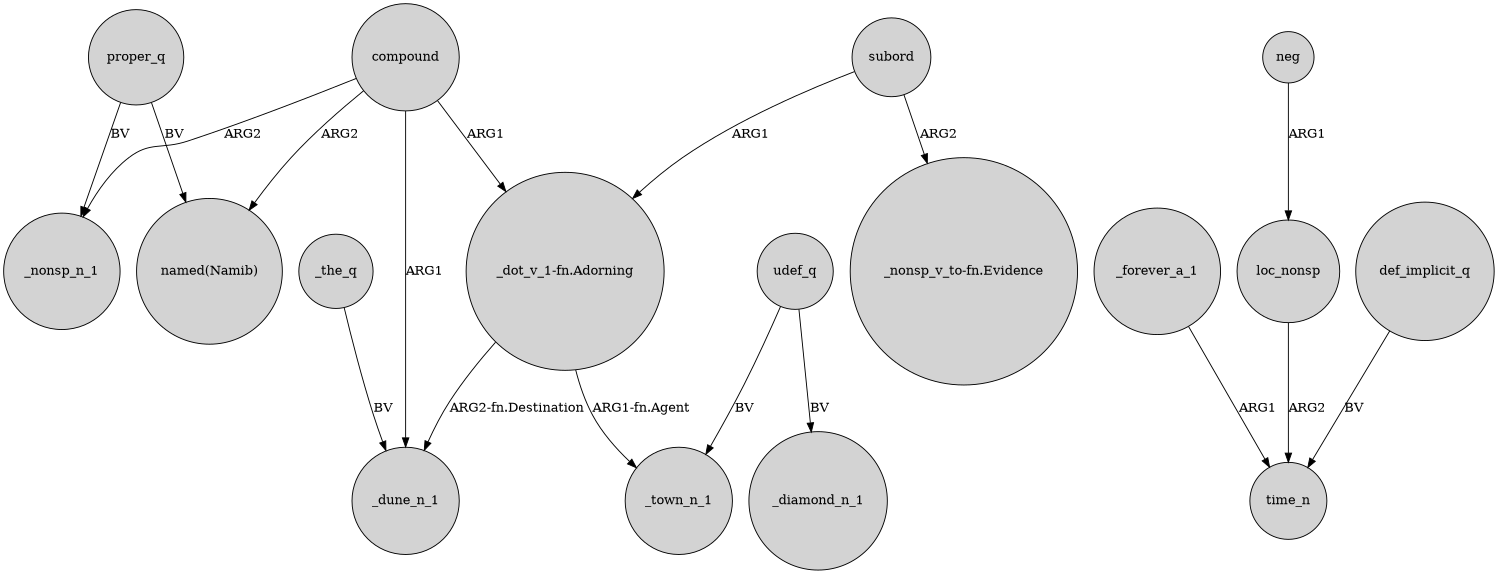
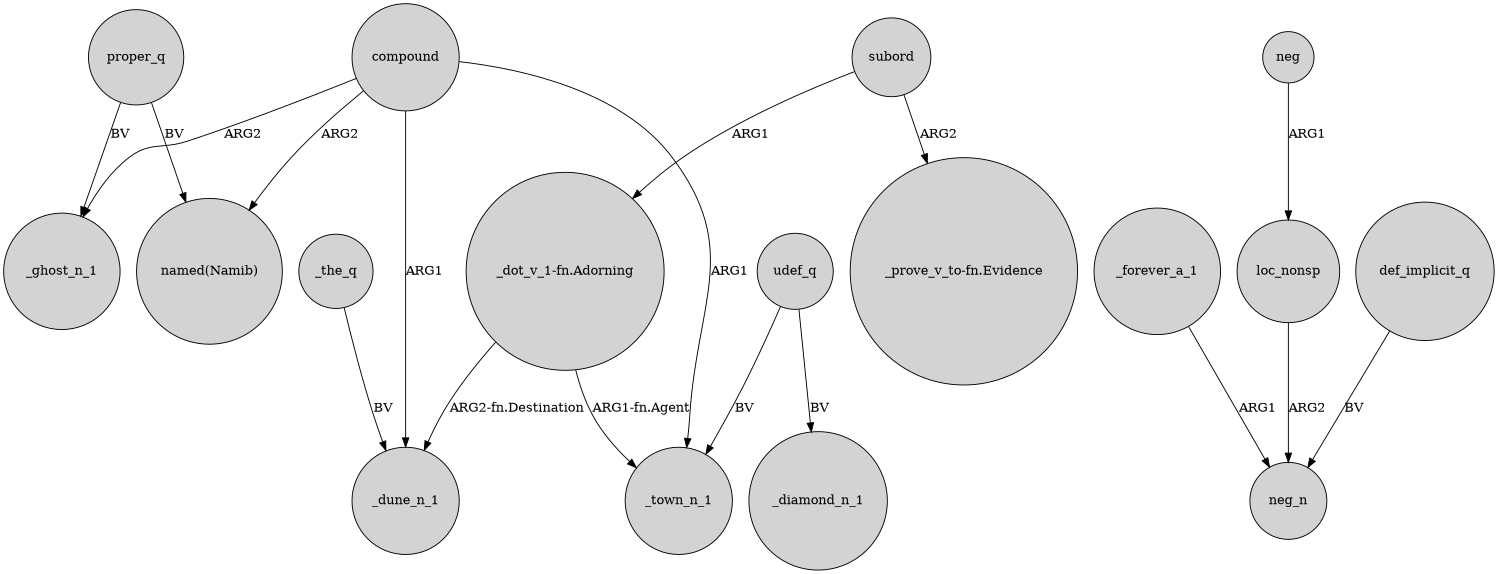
(469, 142) -> (686, 179)
(62, 271) -> (62, 271)
(964, 271) -> (964, 271)
(1288, 501) -> (1288, 501)
